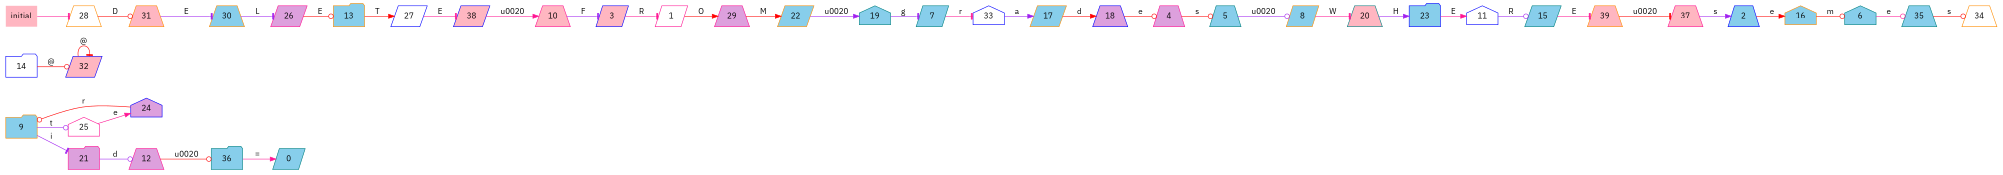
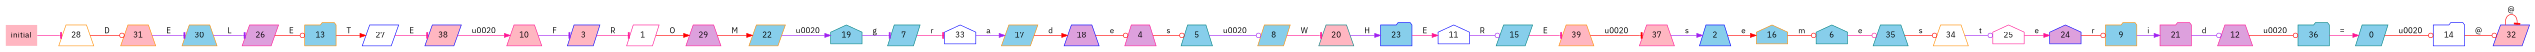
none -> (2407, 35)
(50, 128) -> (1976, 35)
(51, 143) -> (2145, 35)
